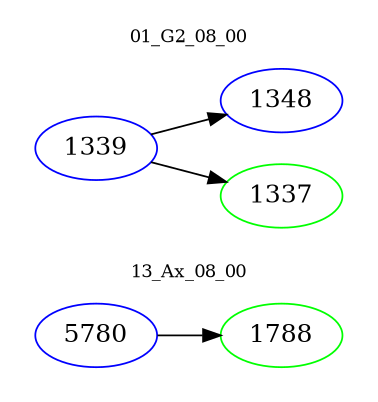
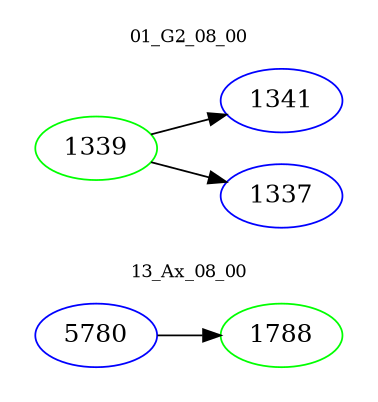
(282, 101) -> (282, 101)
(96, 148) -> (96, 148)
(282, 196) -> (282, 196)
